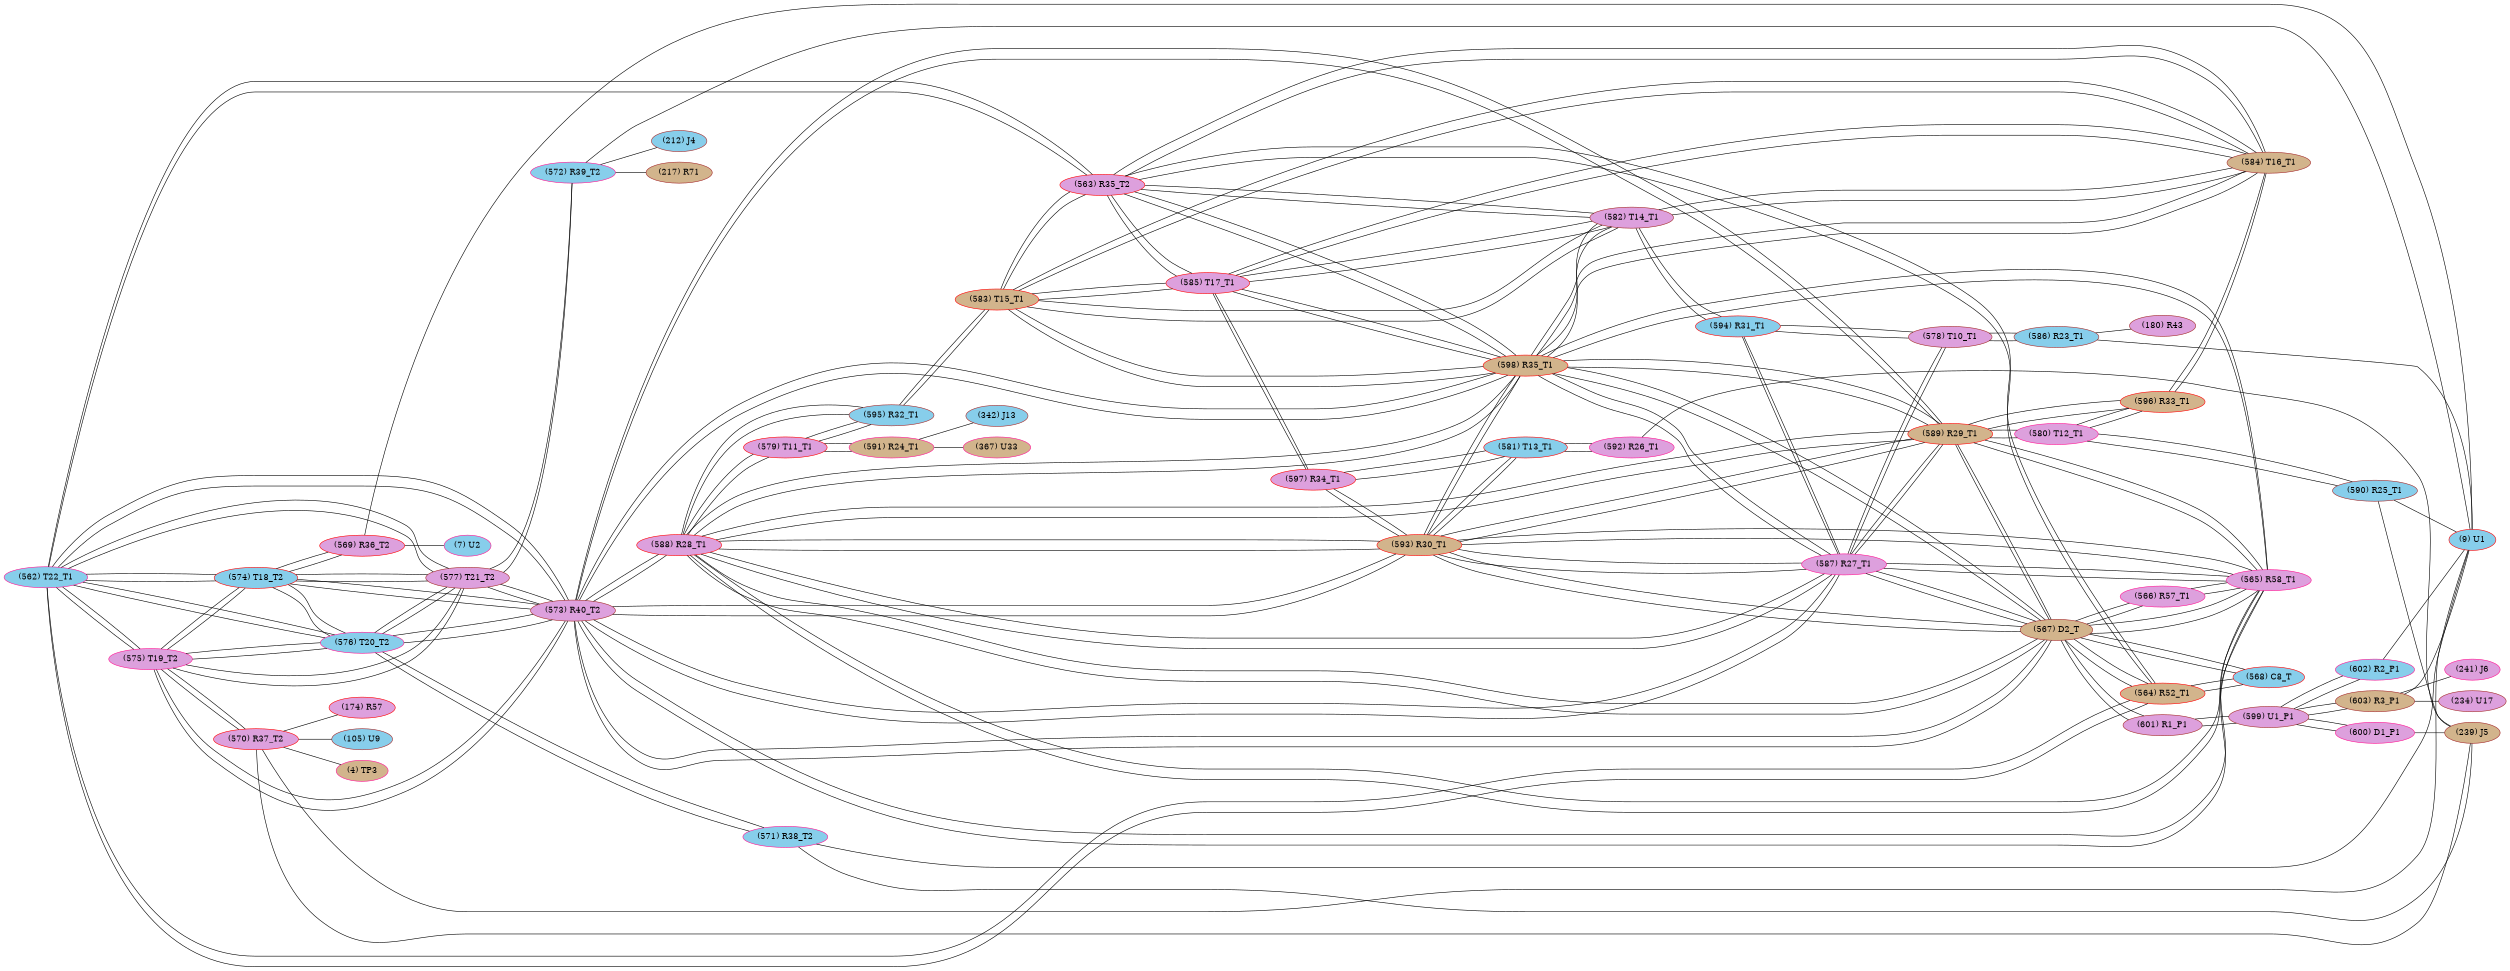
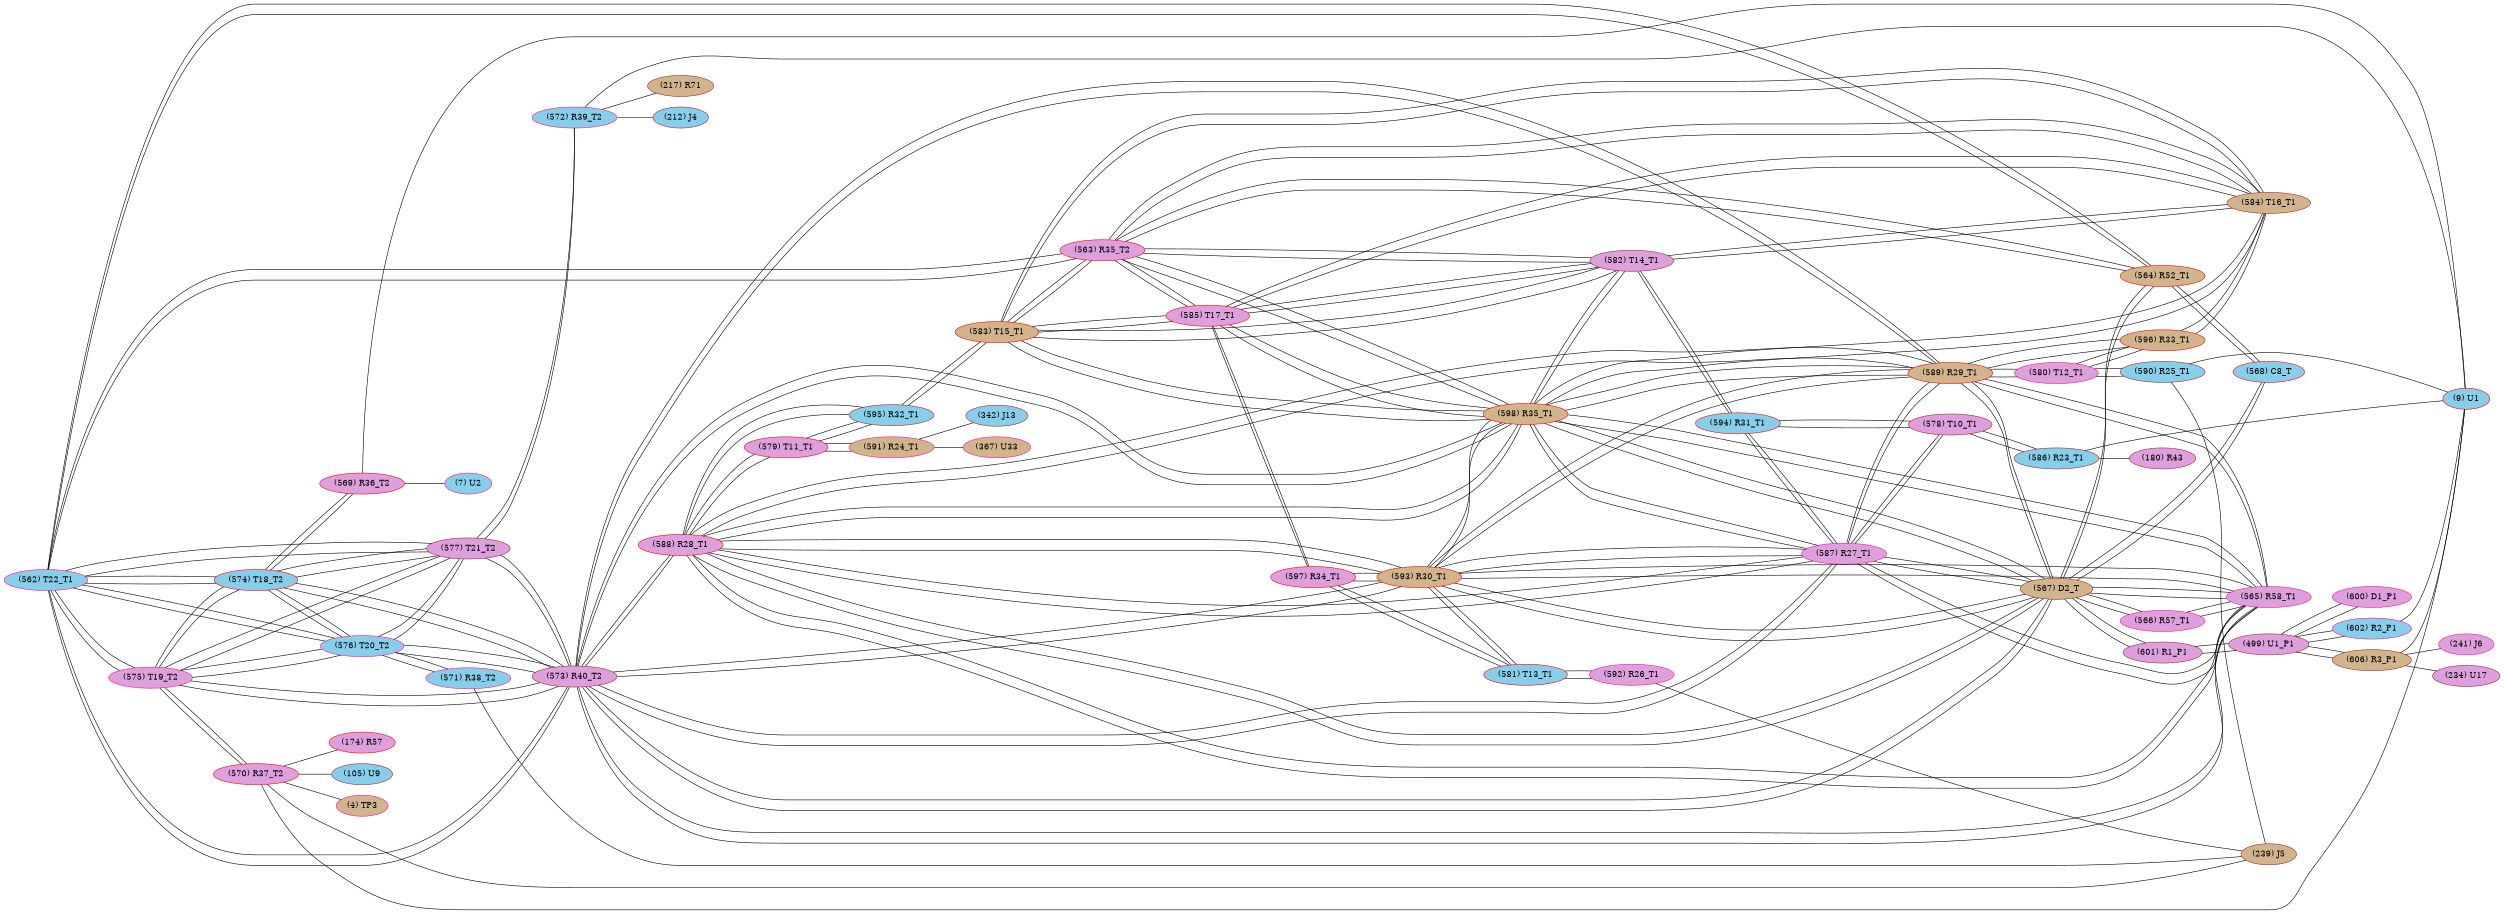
(2375, 701) -> (2372, 660)
(2269, 717) -> (2269, 644)
(2430, 733) -> none
(1746, 867) -> none
